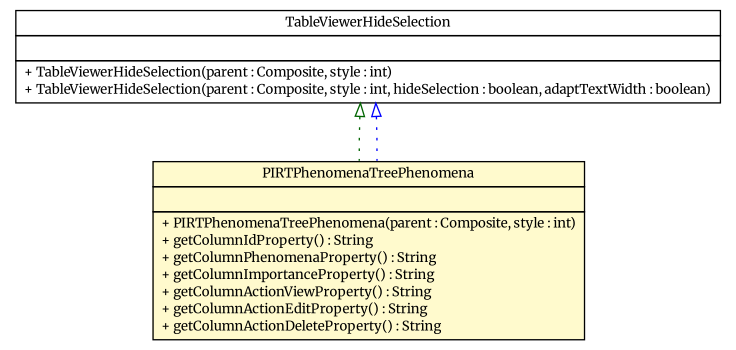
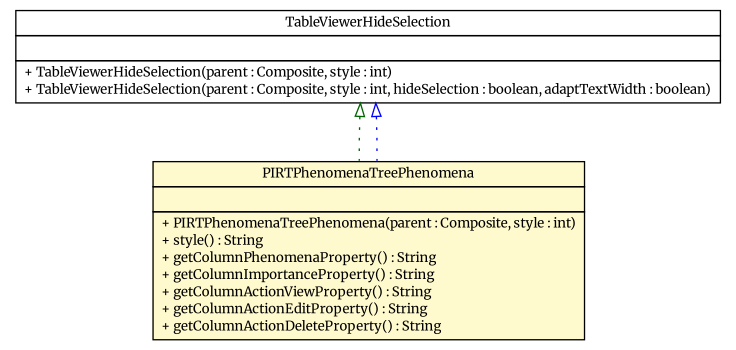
(268, 241) -> (212, 241)
